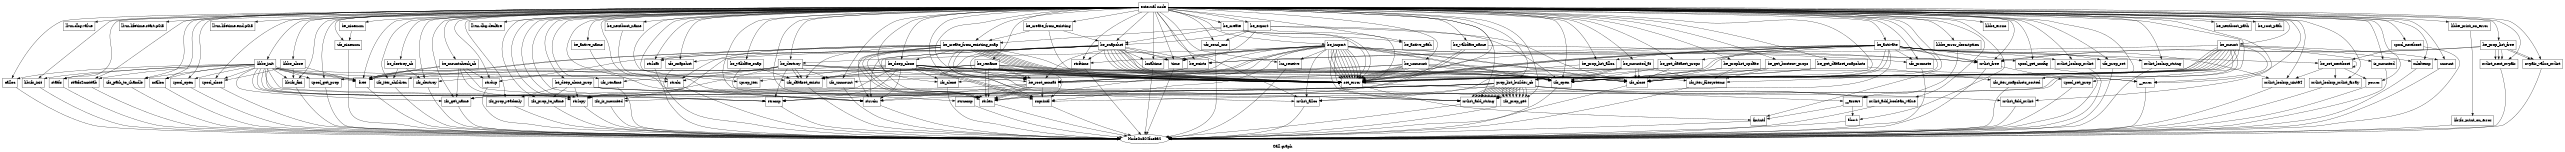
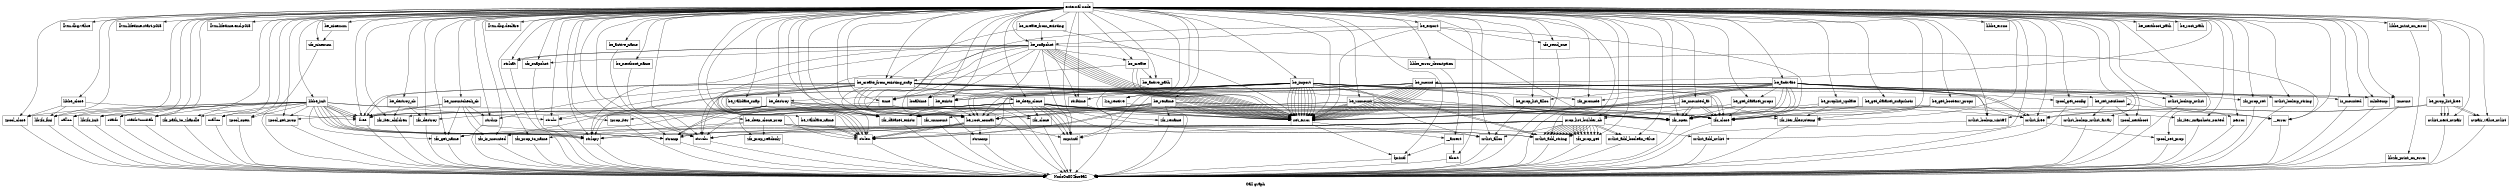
(760, 10) -> (799, 108)
(1179, 35) -> (1089, 54)
(1610, 47) -> (1532, 109)
(2373, 54) -> (2119, 109)
none -> (830, 172)
